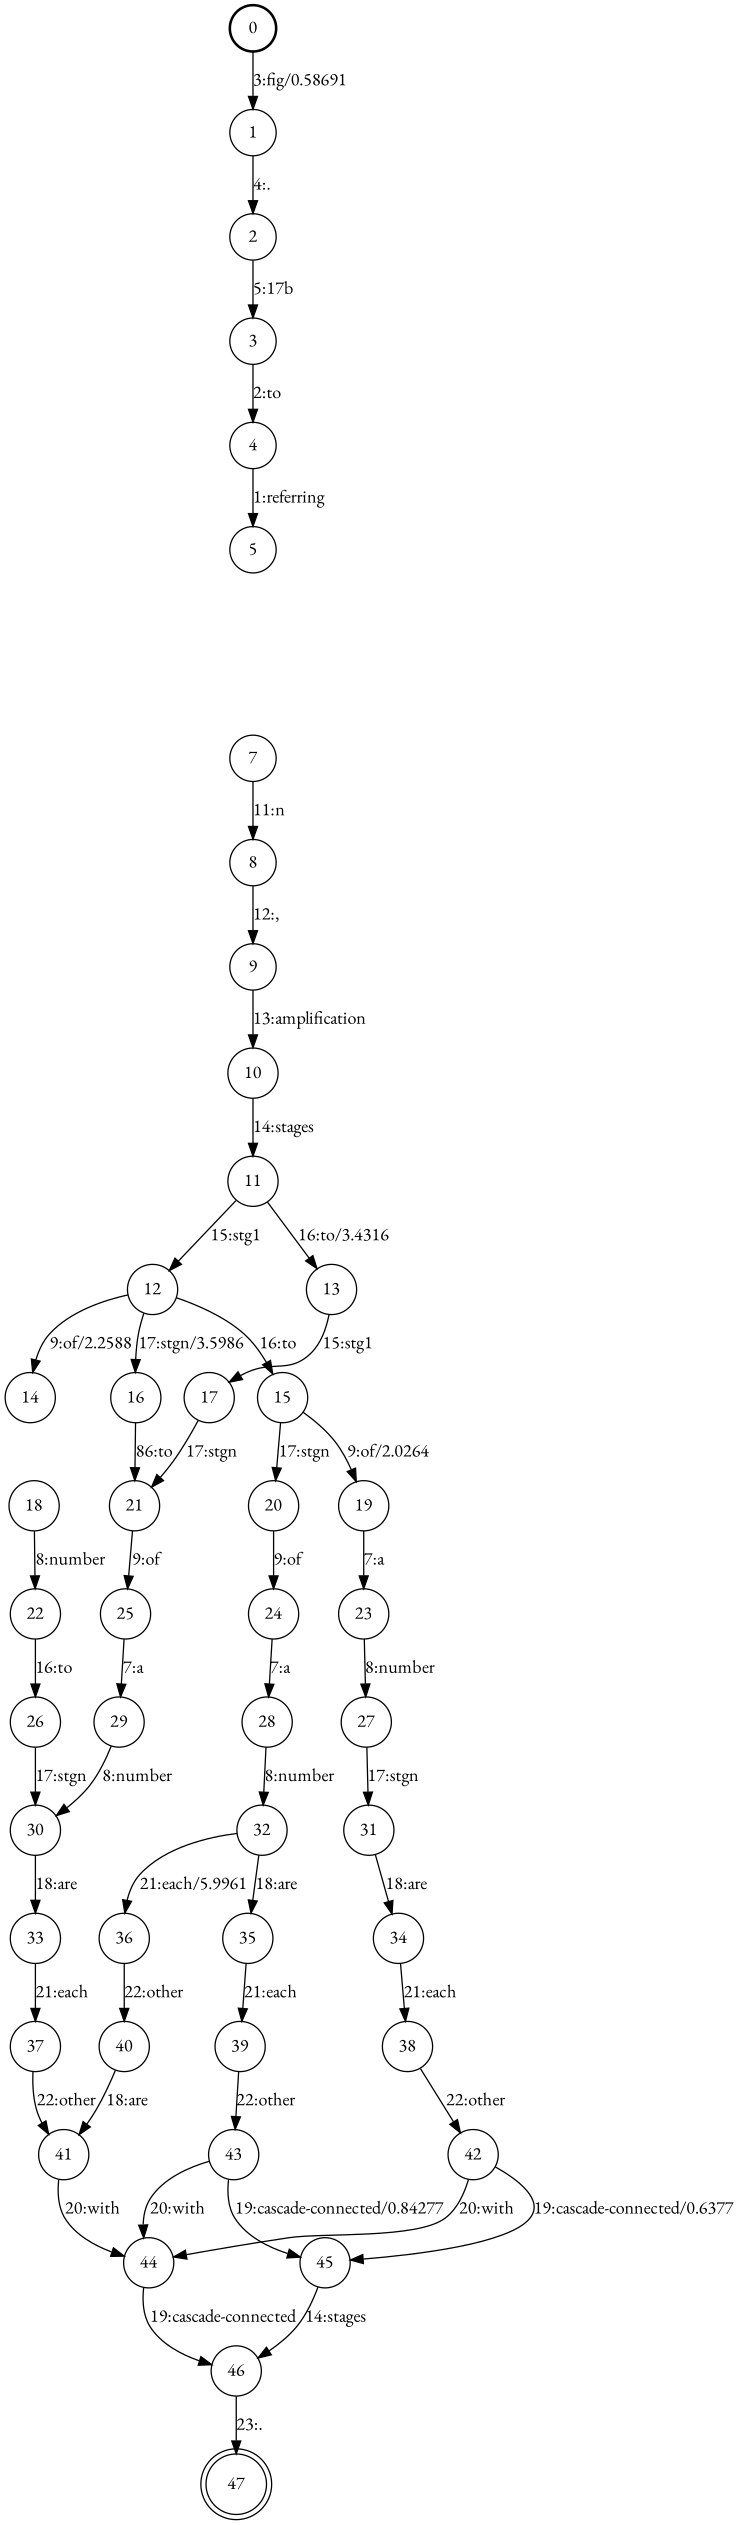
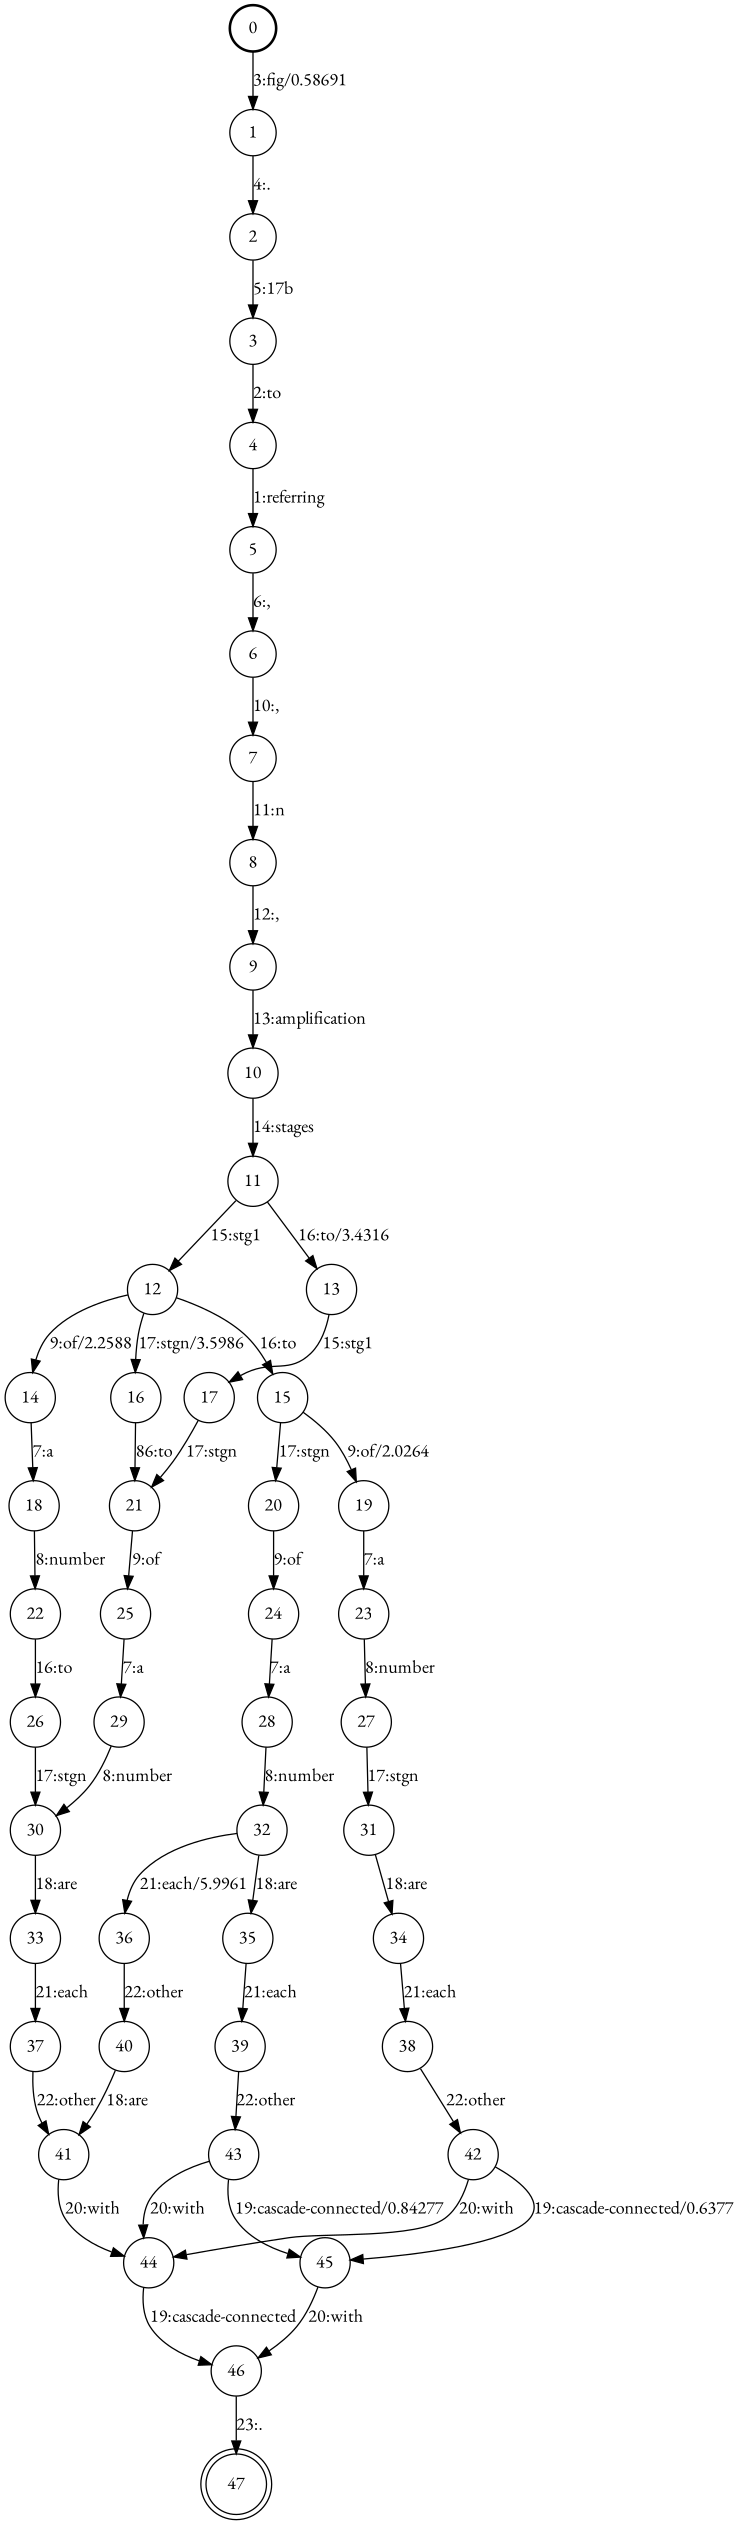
none -> (253, 654)
none -> (32, 1445)
(336, 2317) -> (336, 2317)
